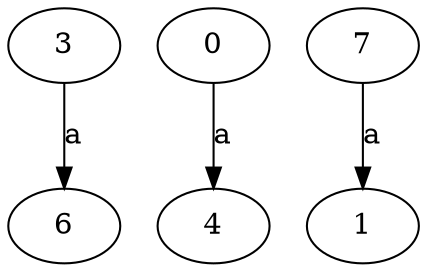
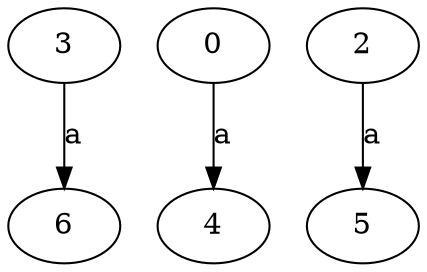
(363, 46) -> (363, 46)
(363, 226) -> (363, 226)
